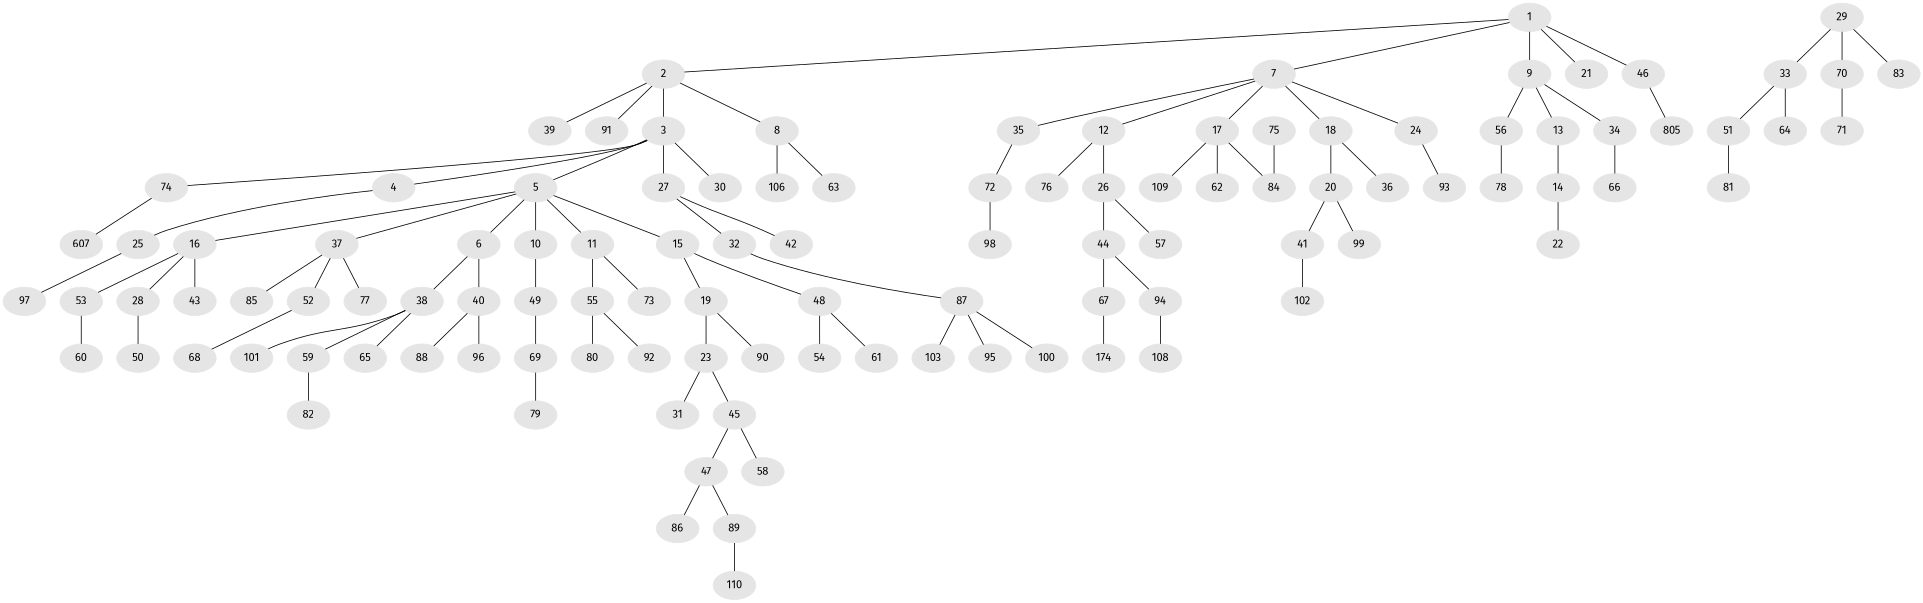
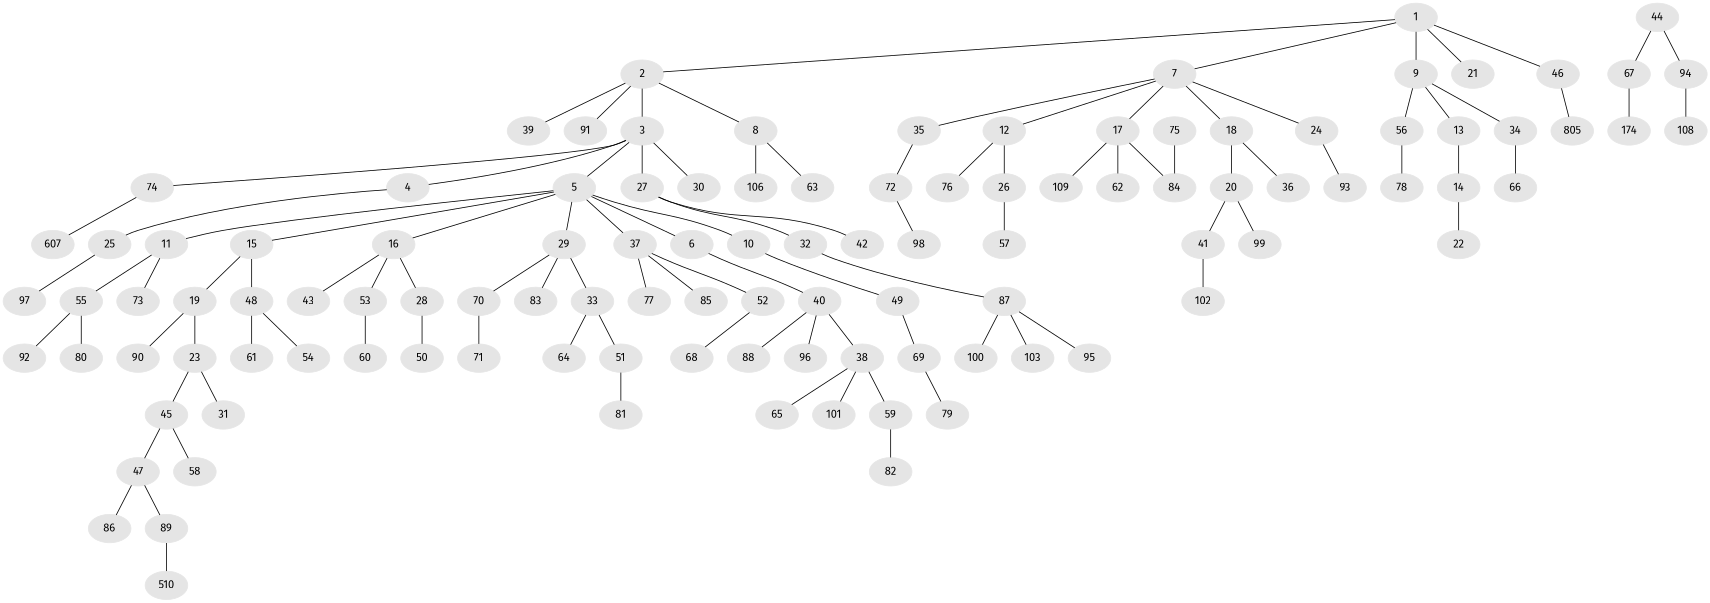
none -> (569, 216)
(1104, 216) -> none
(451, 273) -> (841, 330)
(734, 585) -> (166, 585)
